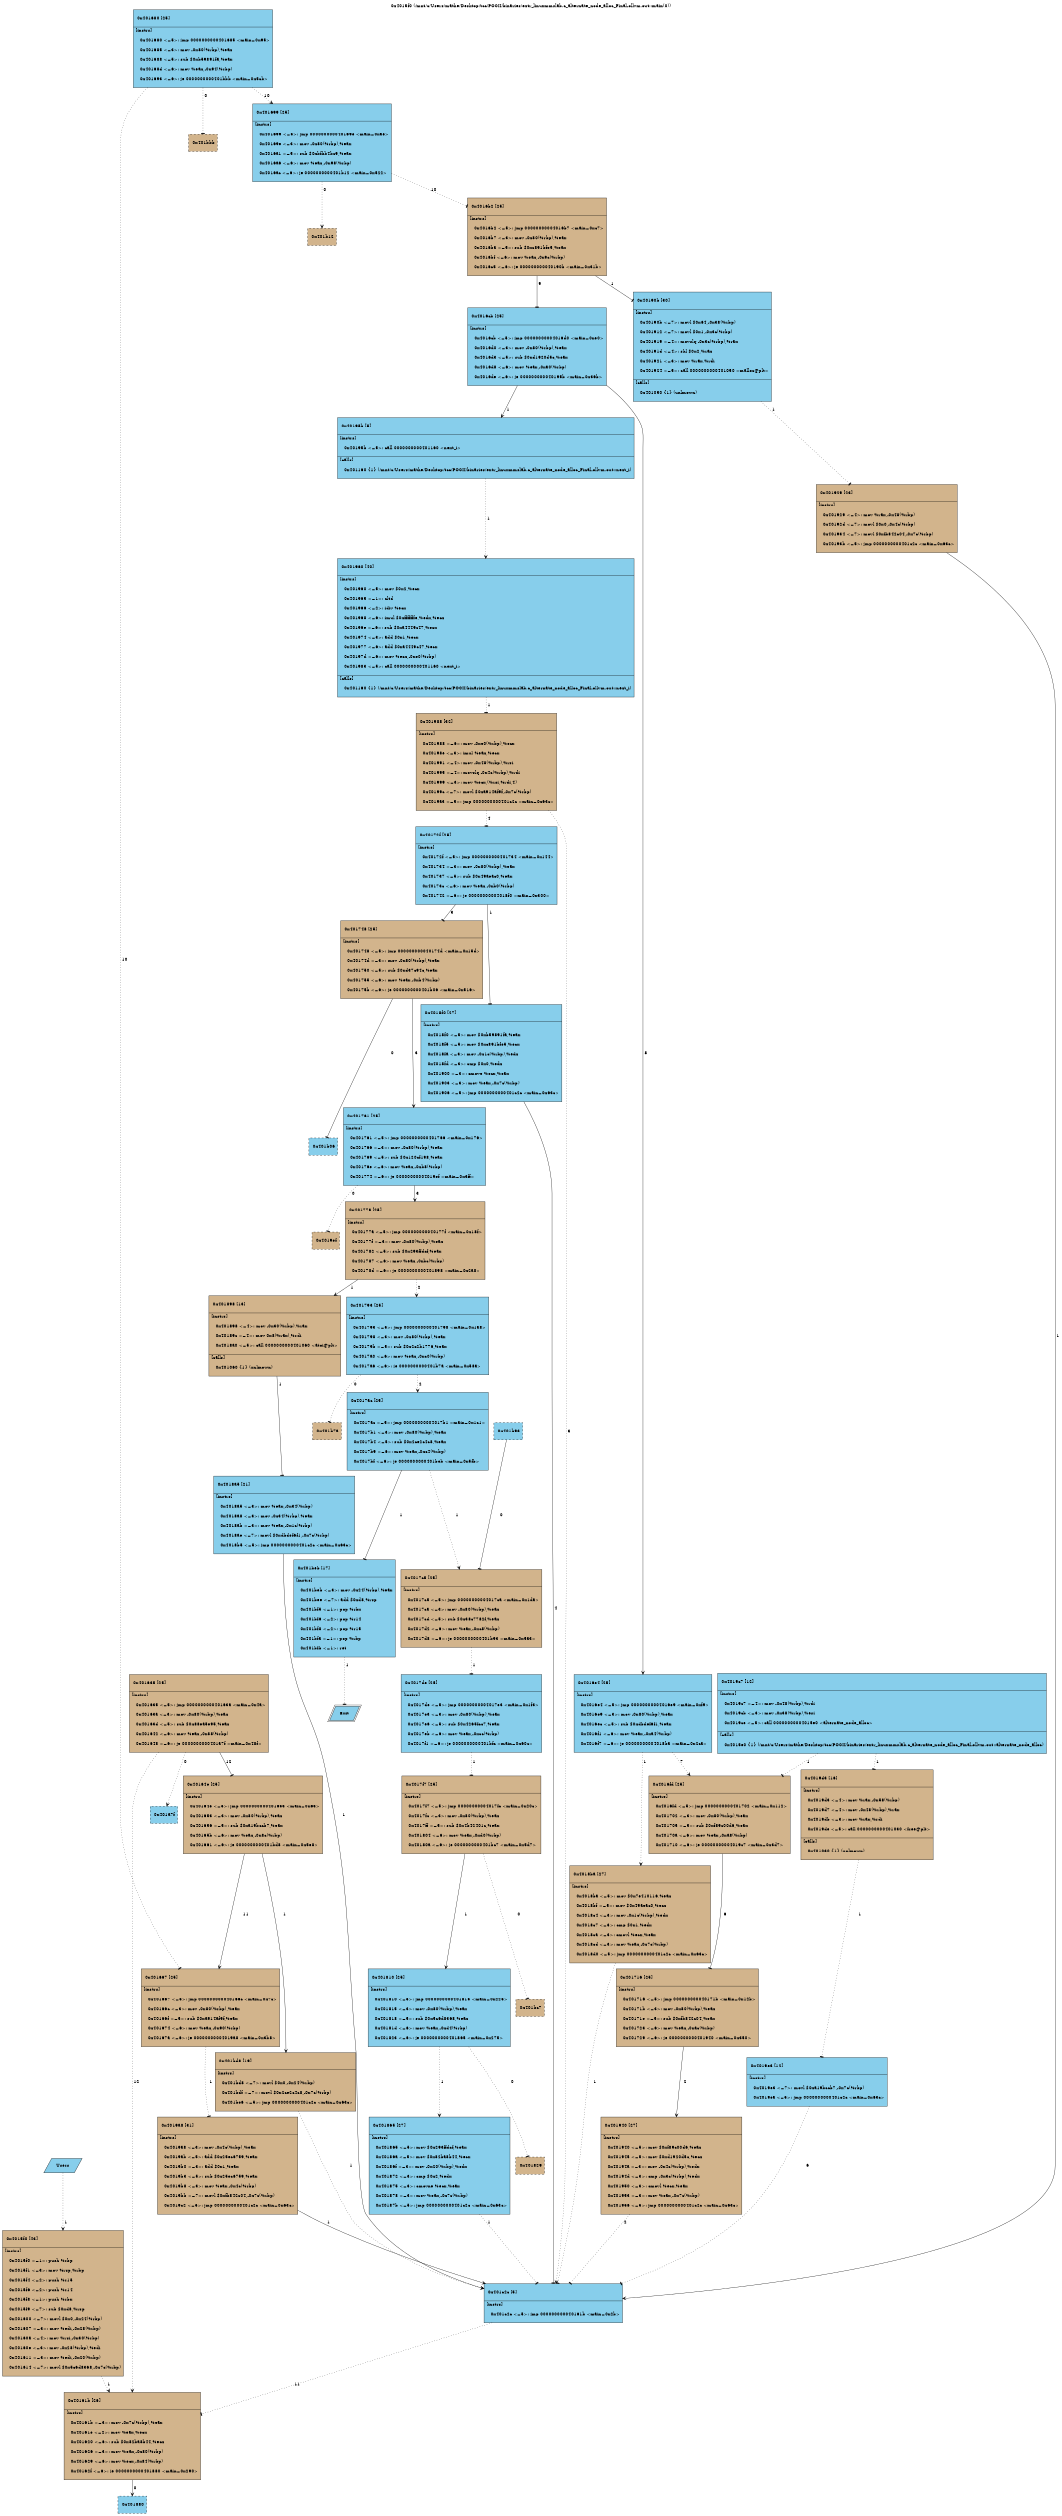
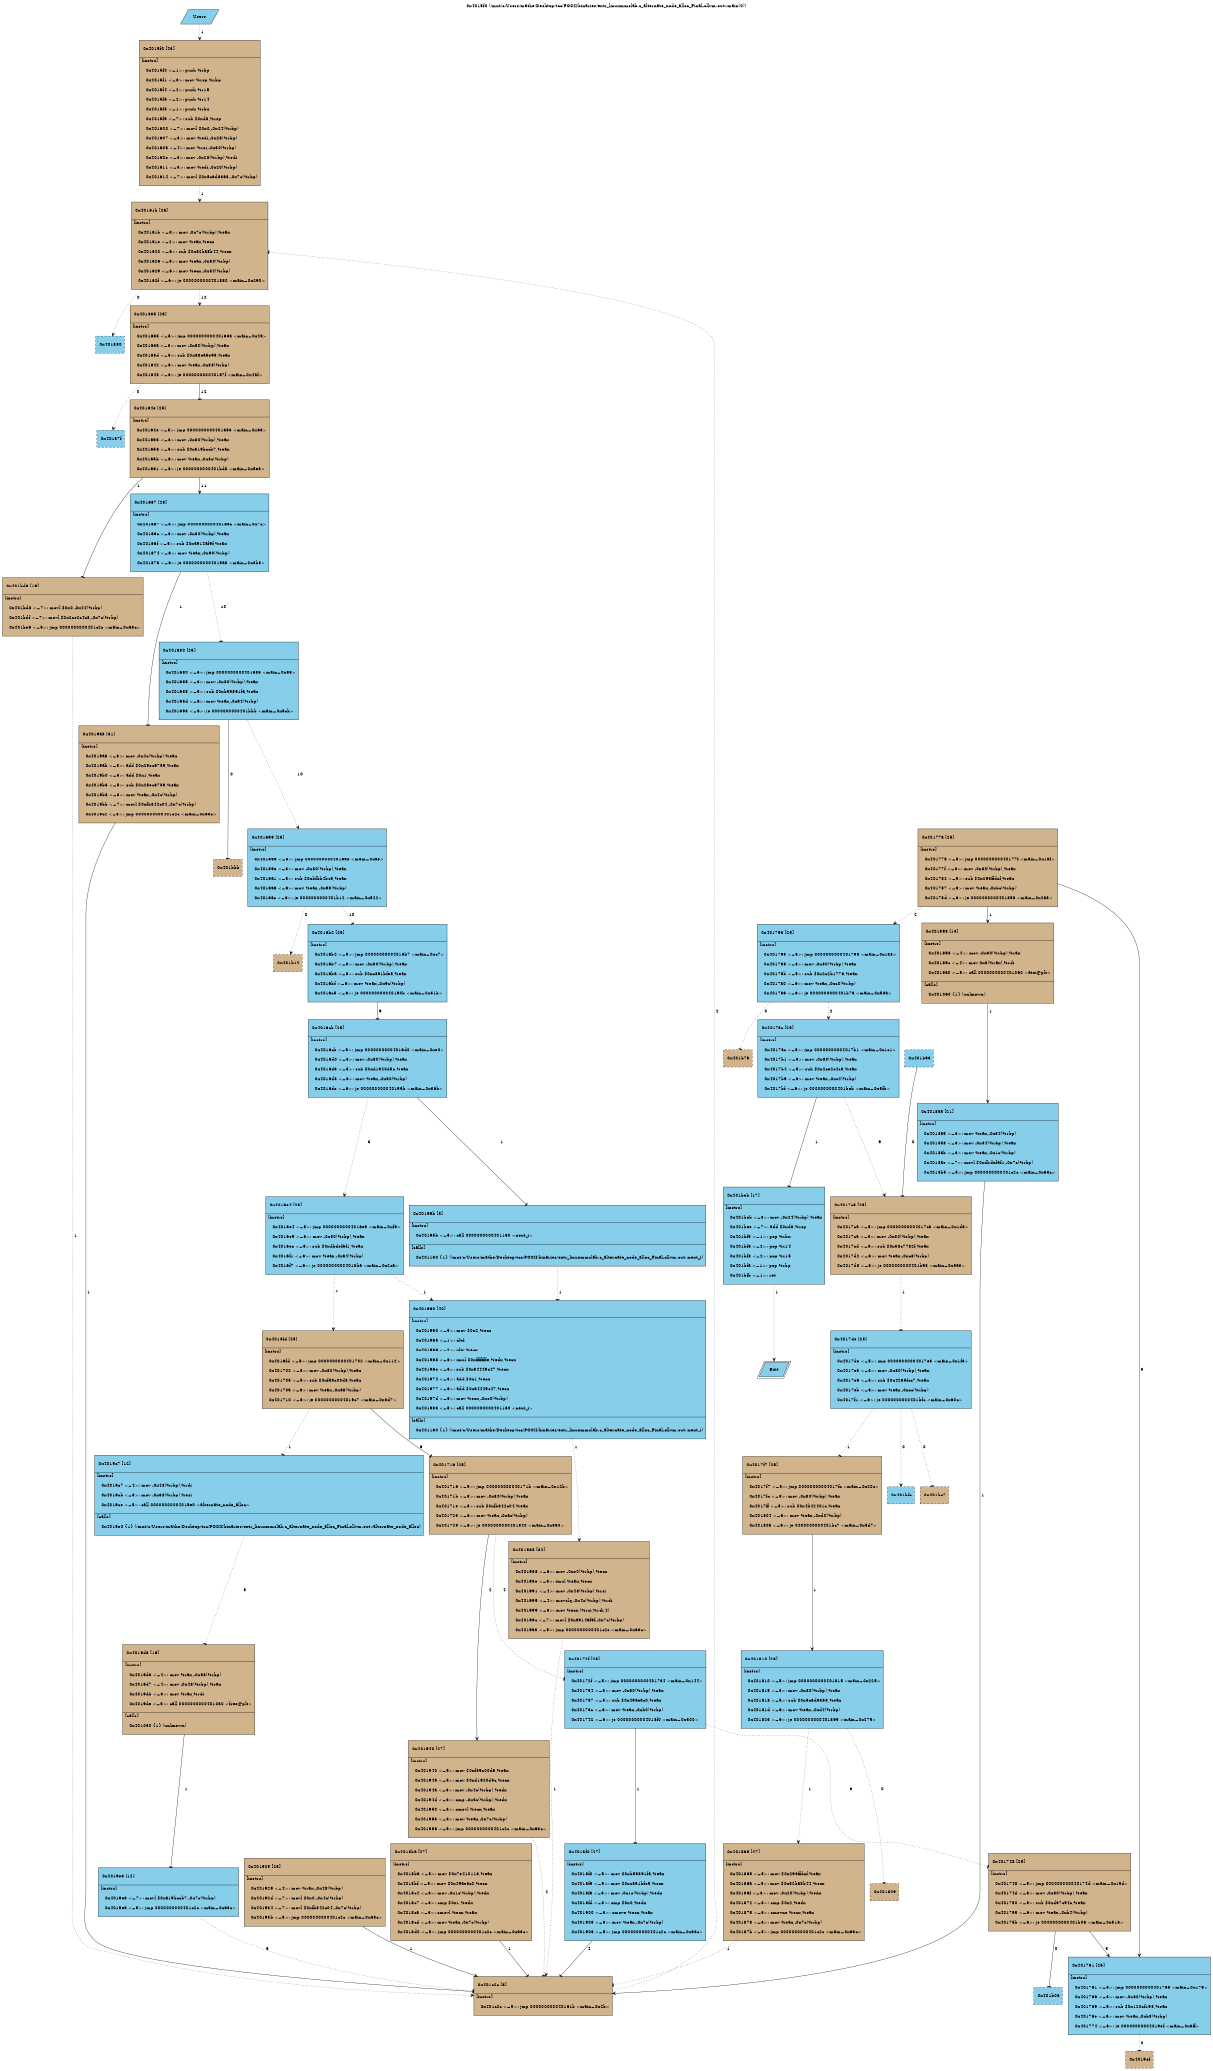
(203, 110) -> (228, 789)
(537, 237) -> (378, 963)
(702, 347) -> none
(510, 400) -> (471, 1151)
(486, 517) -> (558, 1282)
(486, 704) -> (577, 1488)
(486, 818) -> (496, 1624)
(450, 912) -> (831, 1805)
(643, 1022) -> (356, 1145)
(120, 1030) -> (214, 606)
(415, 1192) -> (1139, 1398)
(280, 1425) -> (988, 1052)
(569, 1431) -> (554, 1789)
none -> (901, 1495)
(456, 1515) -> (879, 1142)
(345, 1680) -> (774, 1321)
(877, 1762) -> (244, 1590)
(800, 1764) -> (297, 1431)
(642, 1807) -> (410, 1287)
(505, 1926) -> (922, 1447)
(280, 1951) -> (108, 523)
(840, 1958) -> (178, 1800)
(210, 2008) -> (200, 533)
(132, 2068) -> (200, 296)
(205, 2081) -> (155, 646)
(584, 2122) -> (513, 1958)
(440, 2166) -> (794, 1892)
(384, 2249) -> (86, 1572)
(553, 2303) -> (543, 1996)
(297, 2384) -> (717, 1011)
(132, 2486) -> (125, 309)
